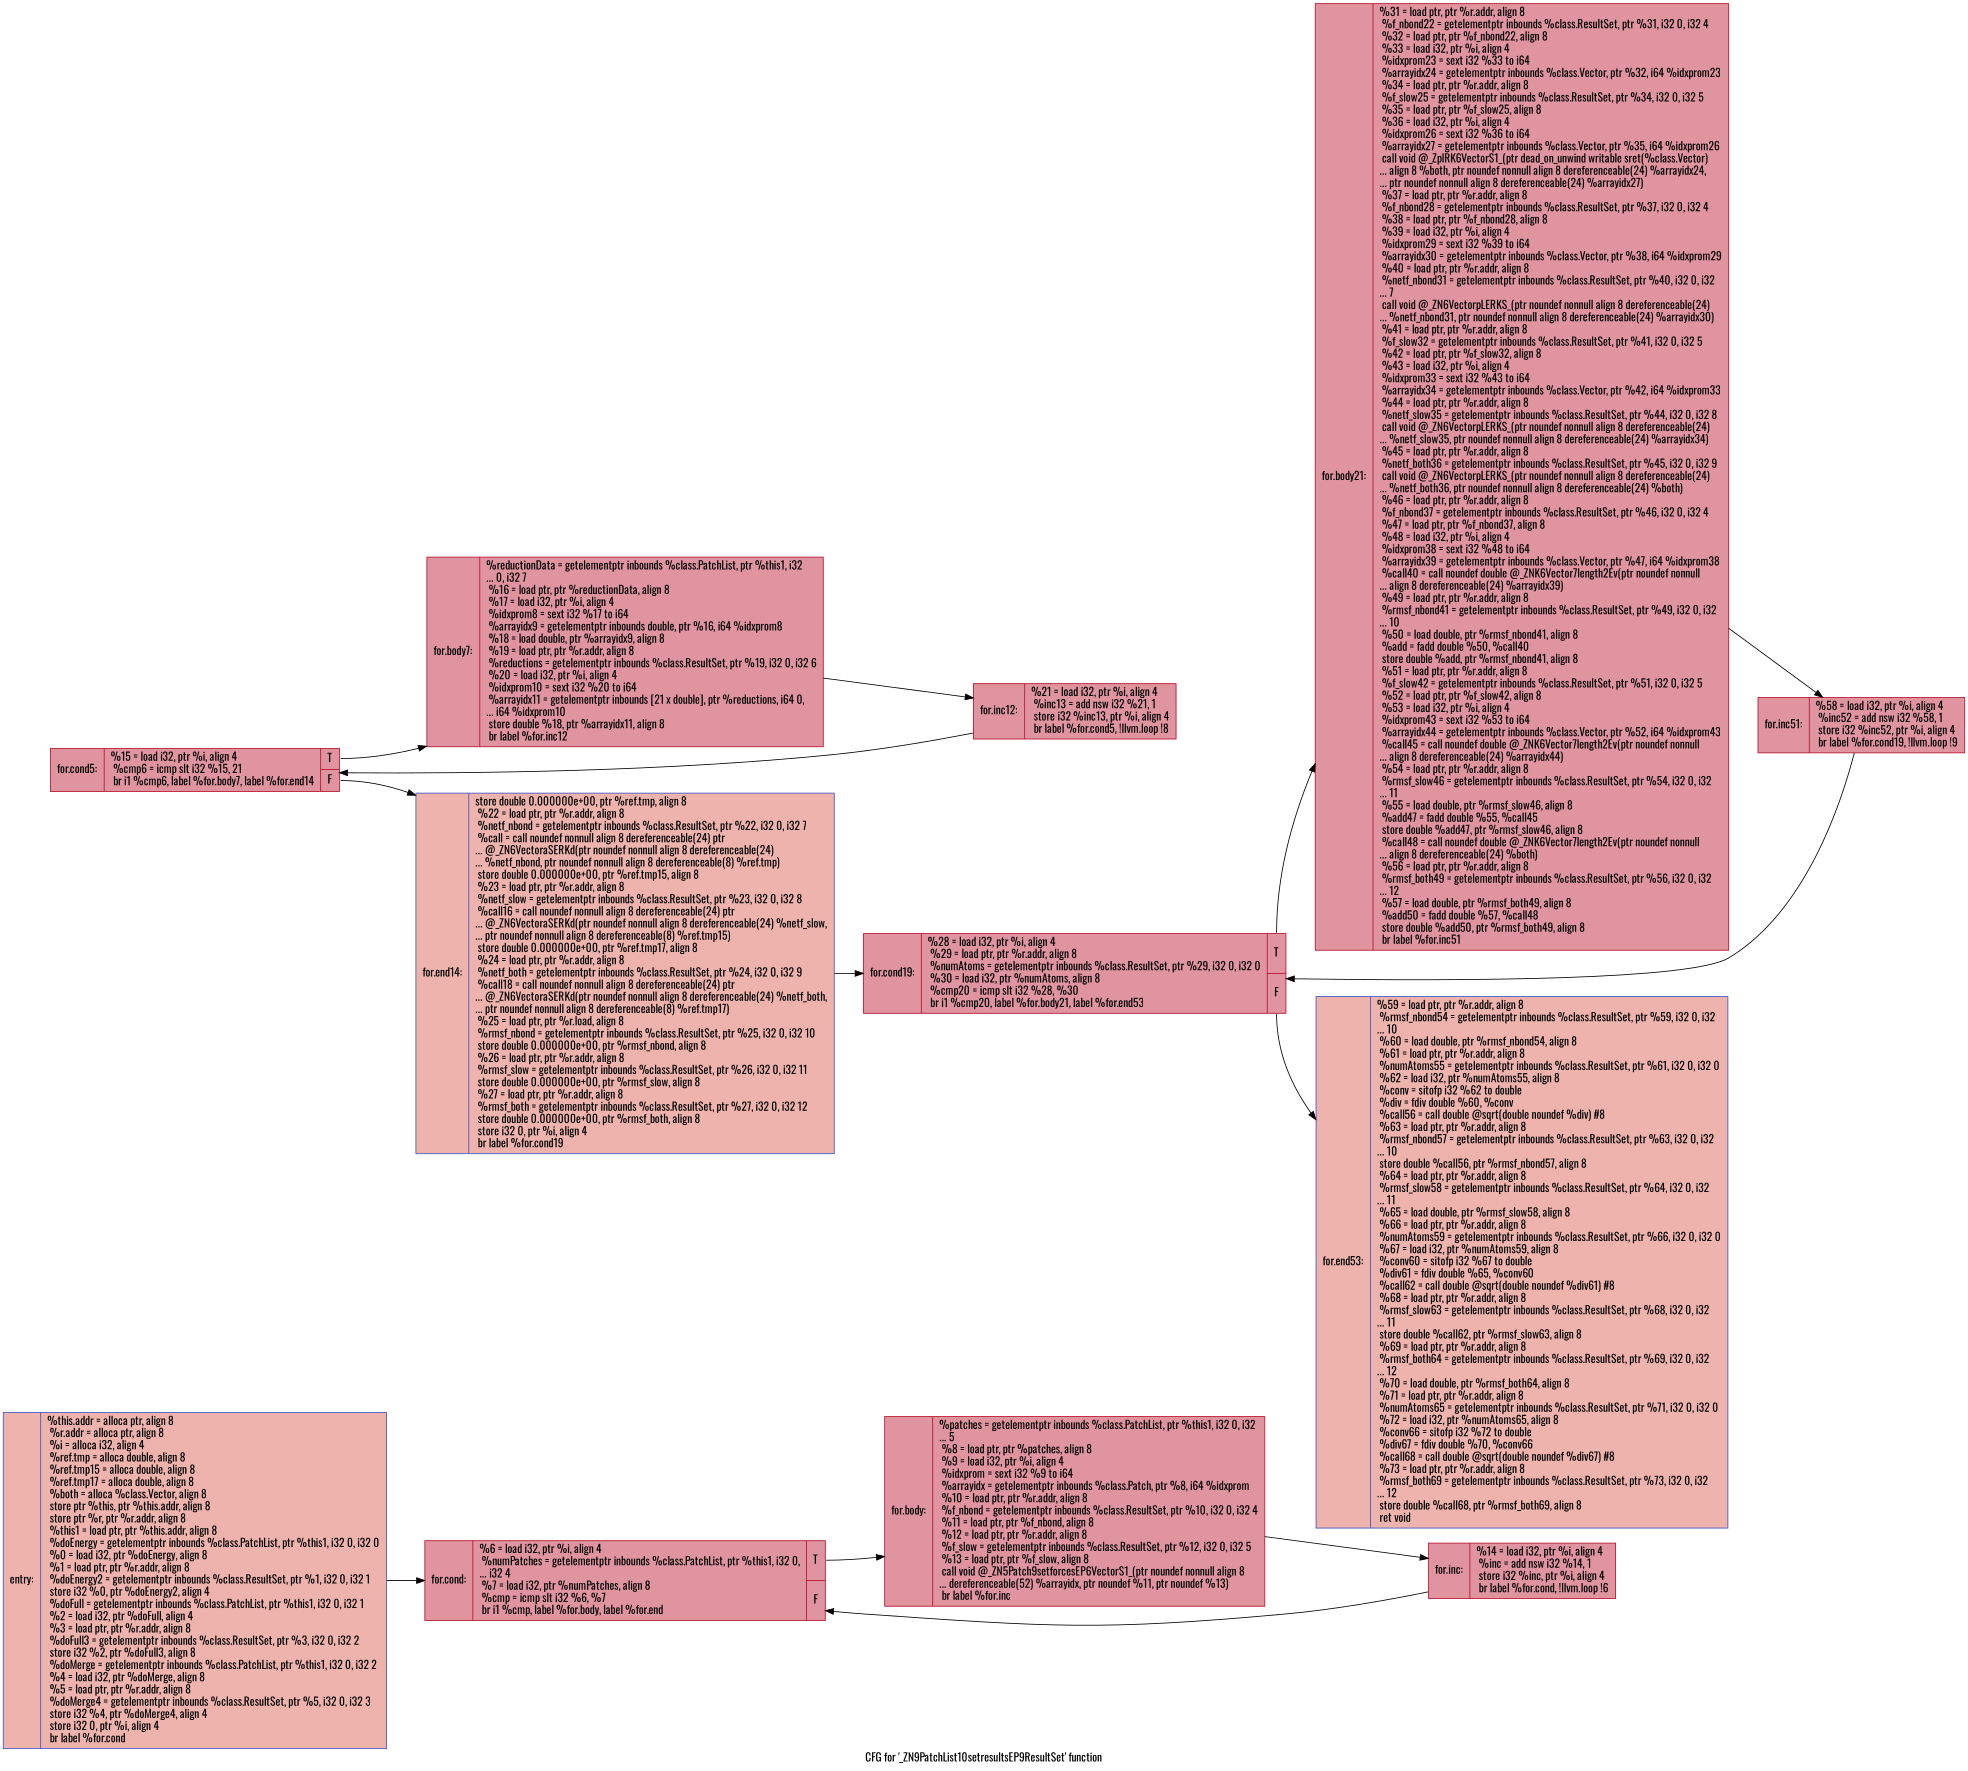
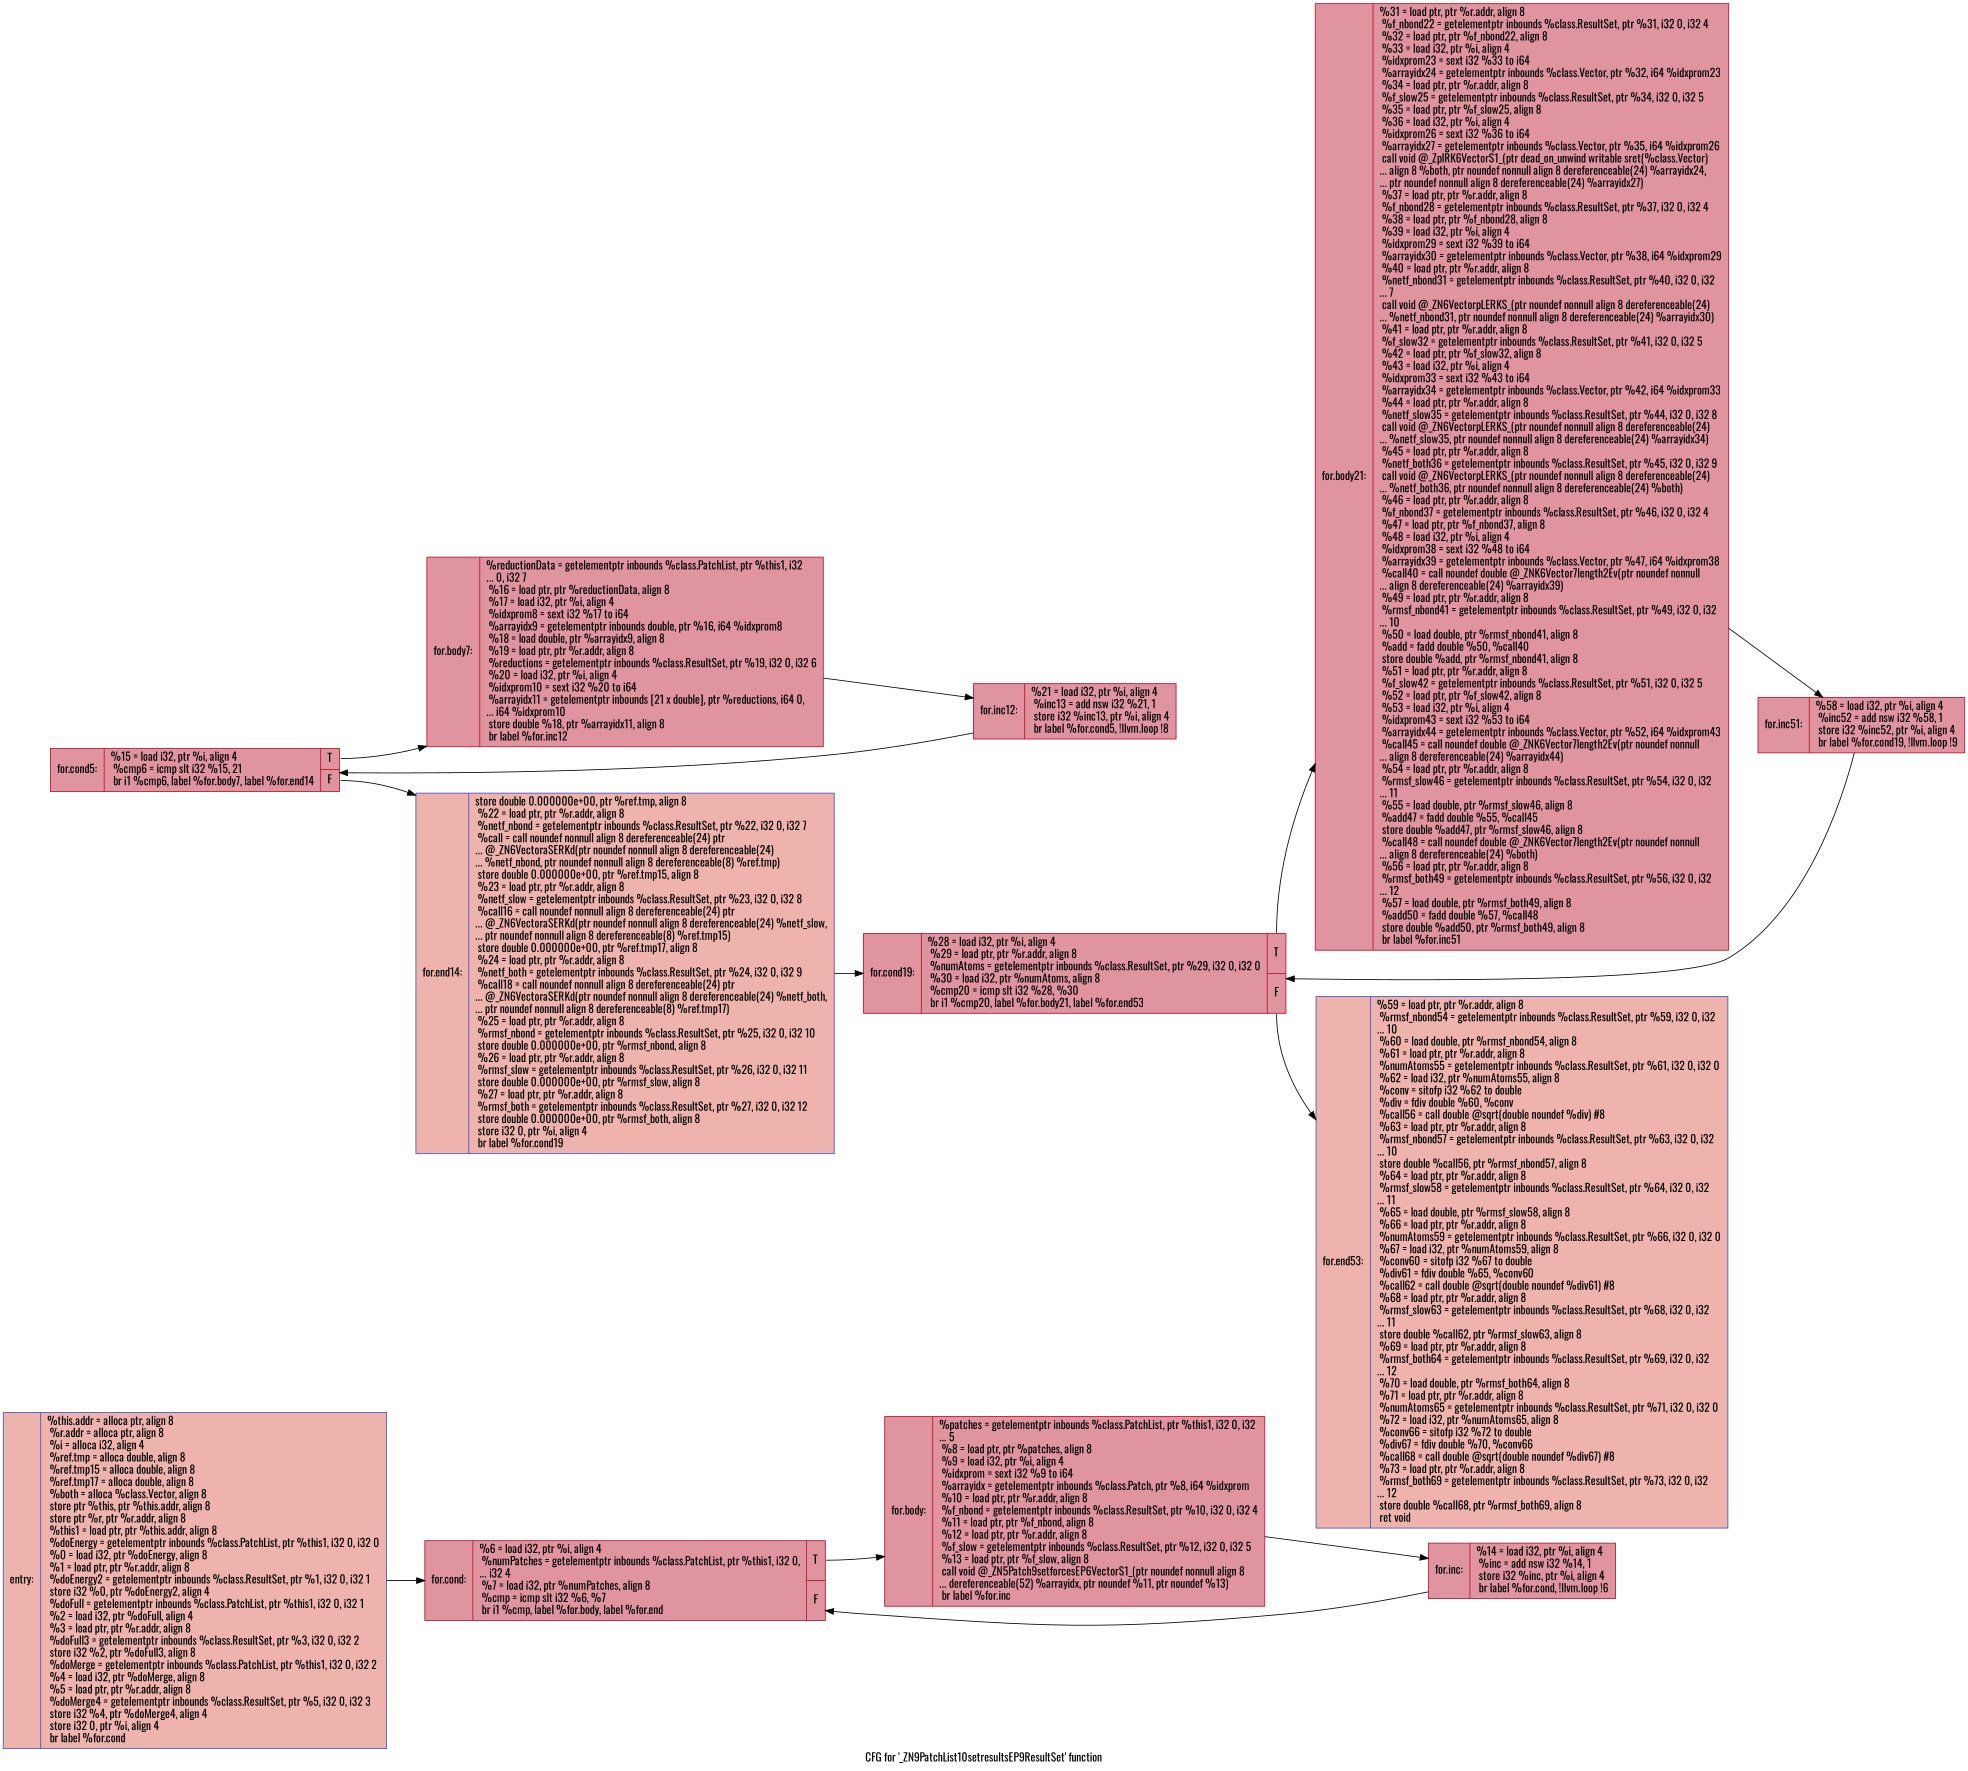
(550, 1022) -> (550, 1022)
